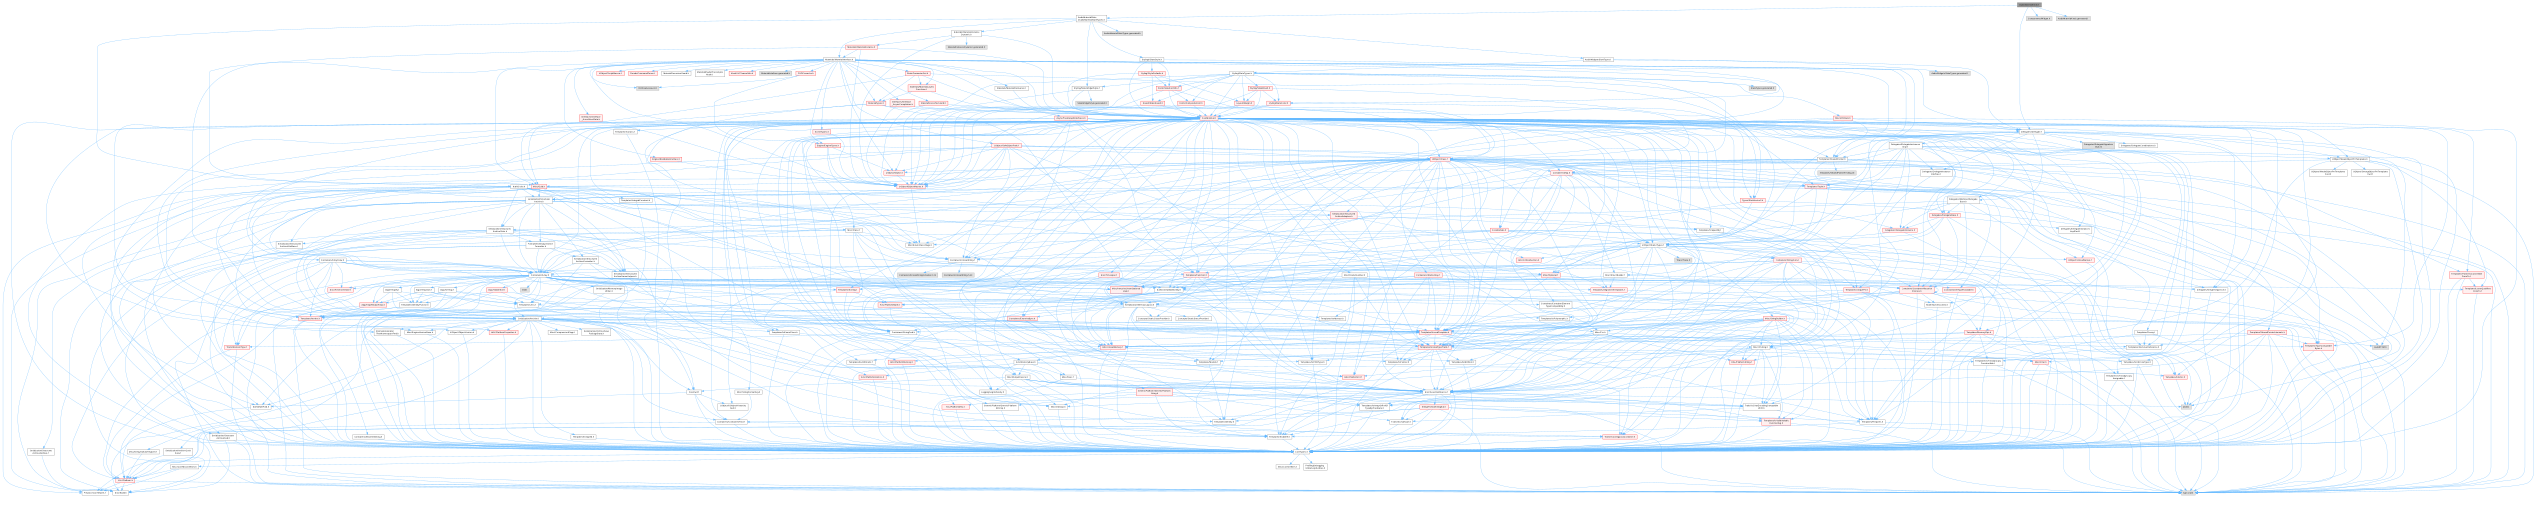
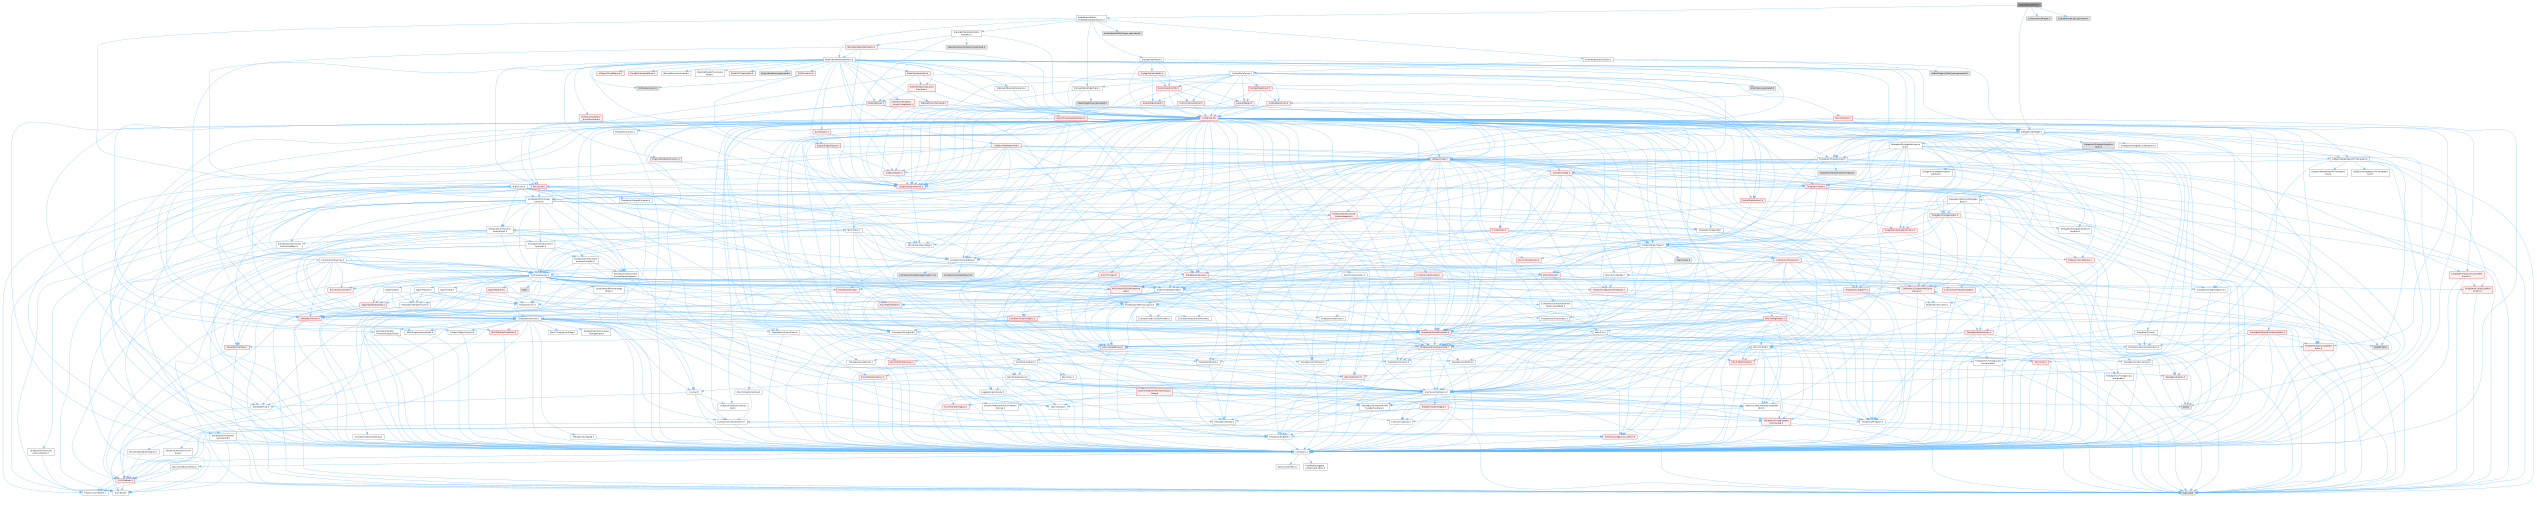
(1920, 159) -> none
(956, 407) -> (956, 407)
